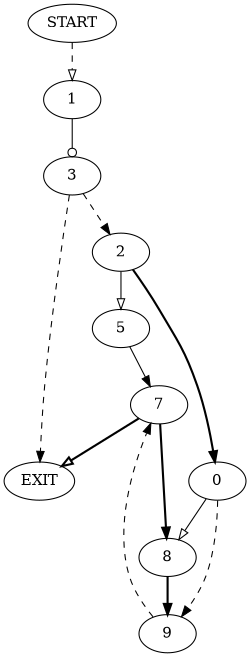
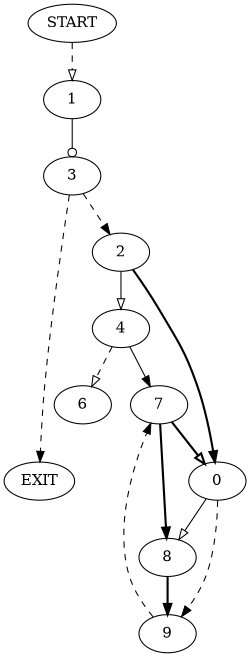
(121, 329) -> (121, 329)
none -> (83, 405)
(105, 439) -> (185, 439)
